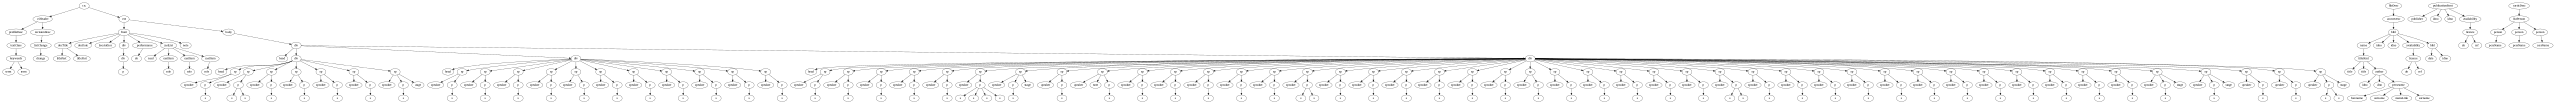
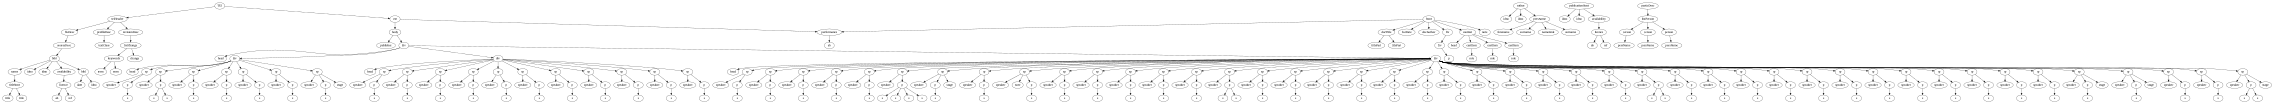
(2431, 12) -> (391, 38)
(124, 25) -> (608, 26)
none -> (94, 26)
(16, 51) -> (123, 52)
(2371, 65) -> none
